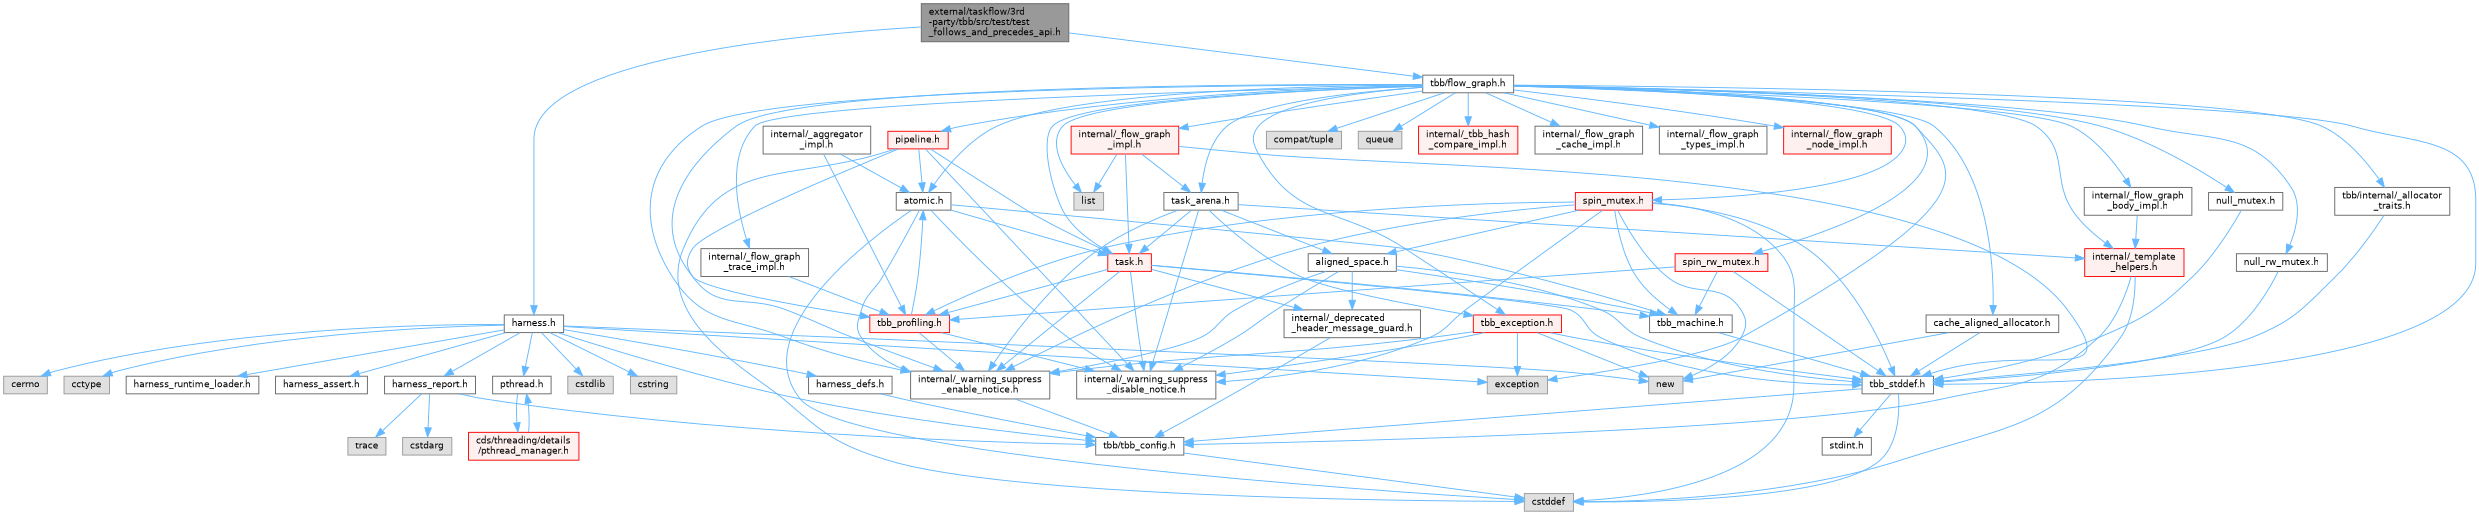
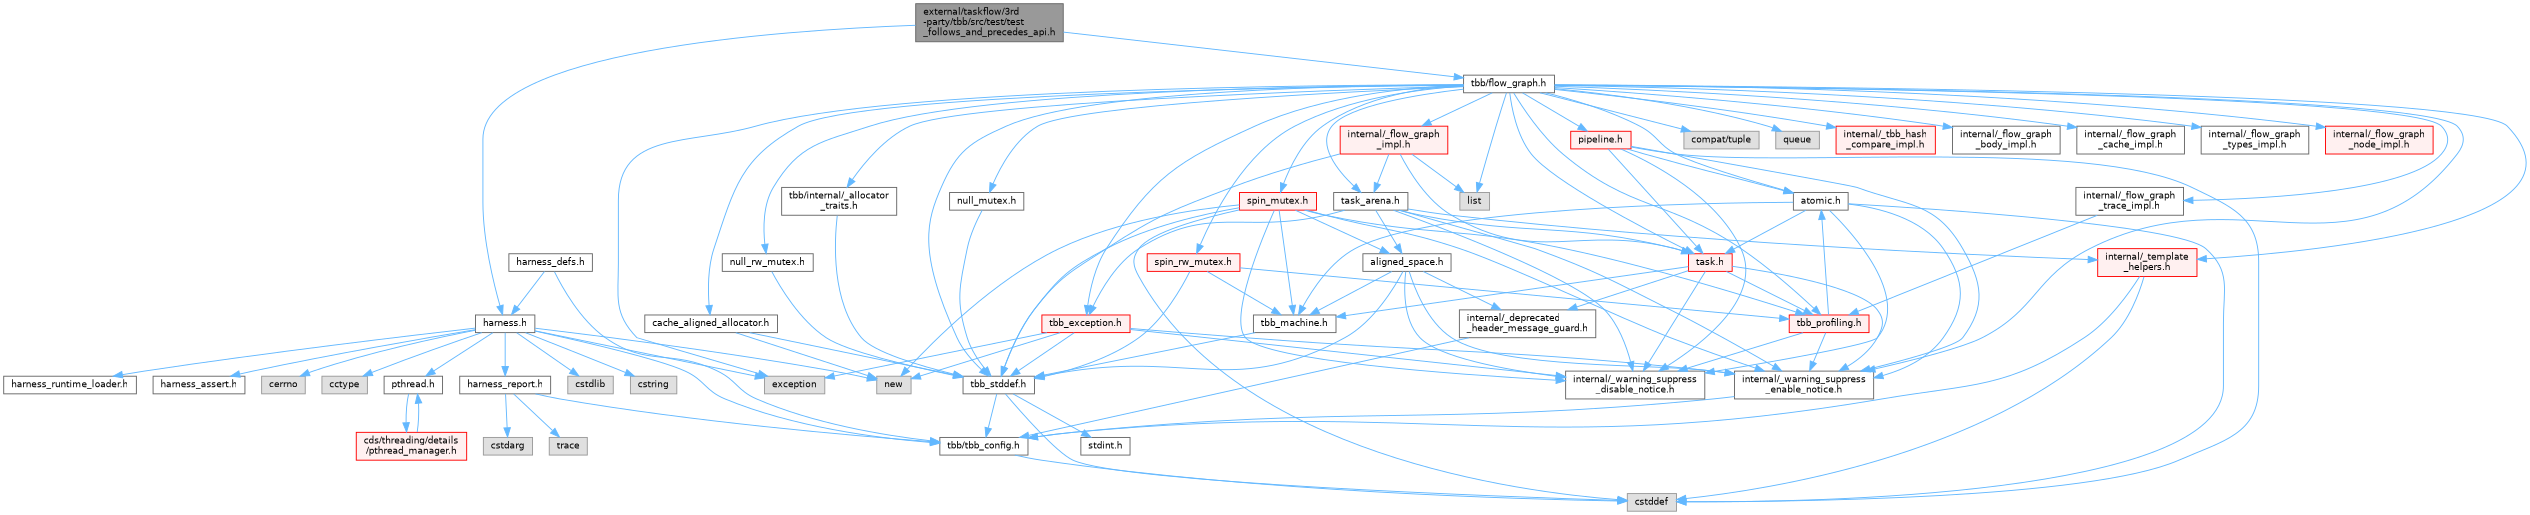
(817, 140) -> none
(2136, 227) -> none
(1580, 316) -> none
(686, 351) -> (531, 289)
